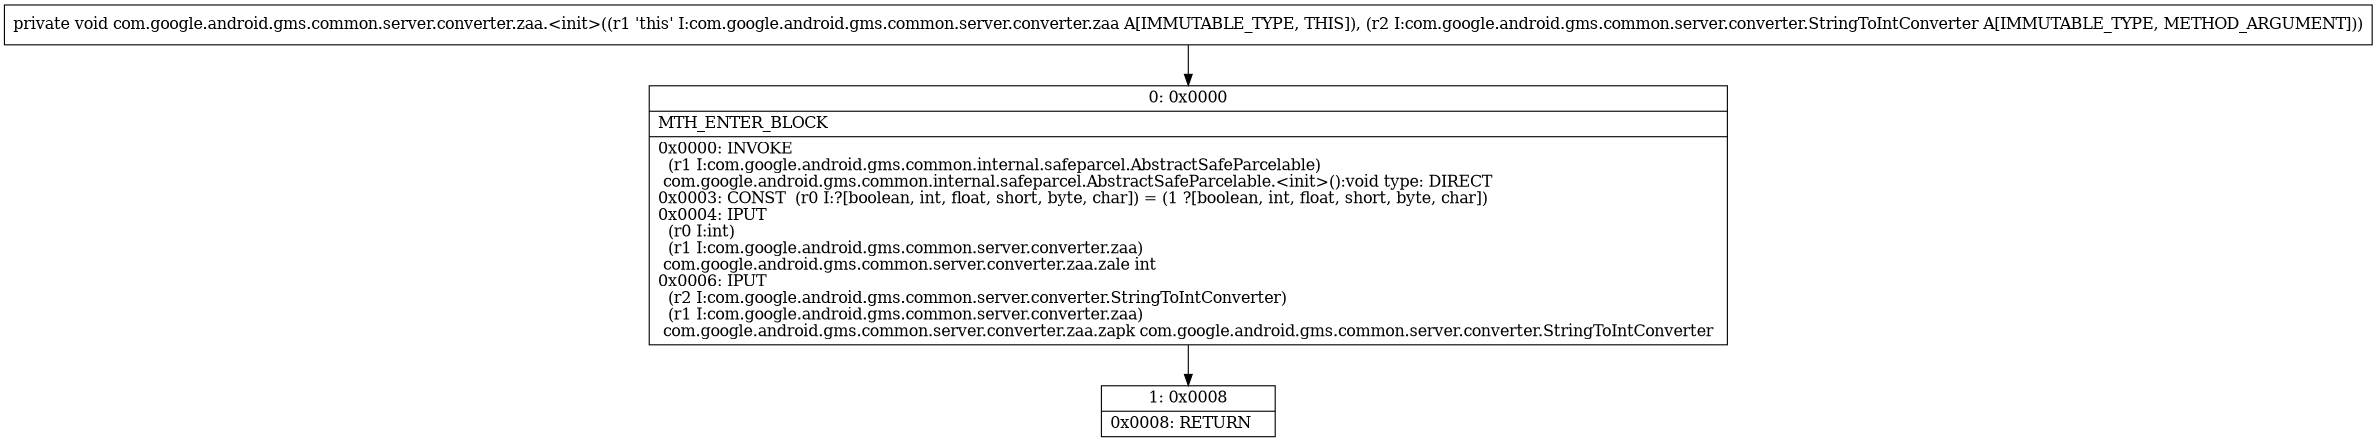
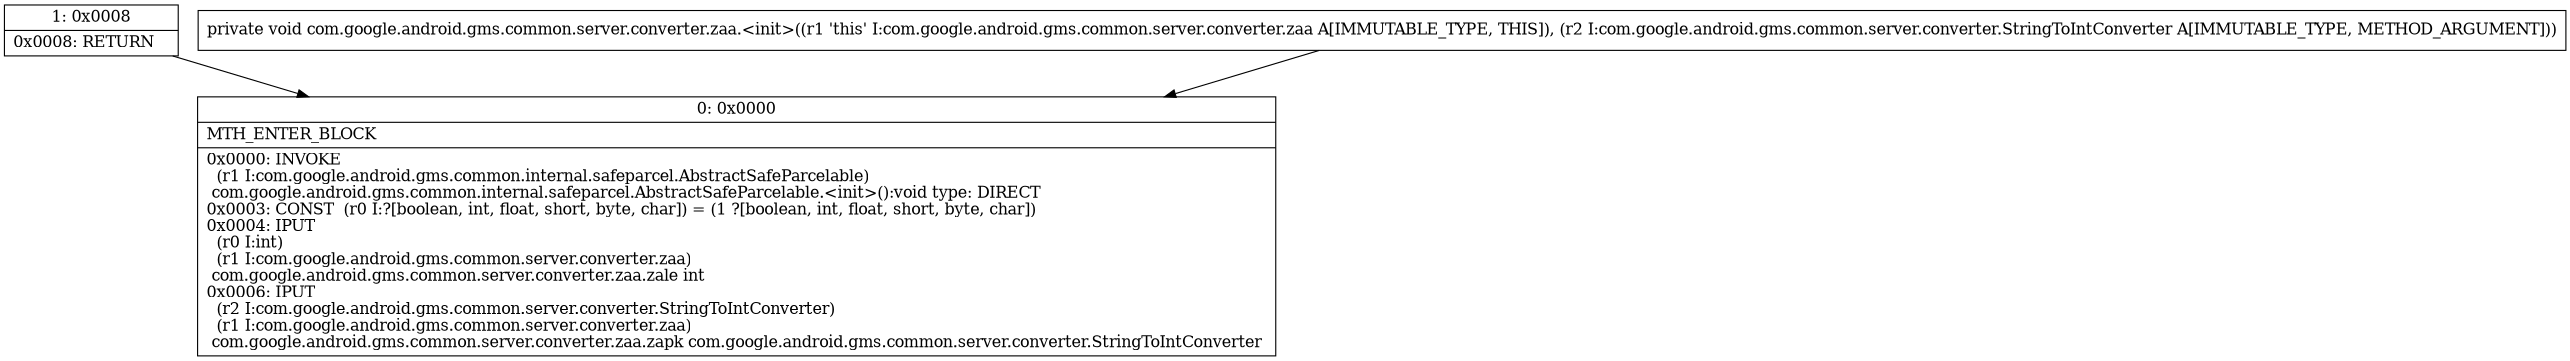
(1188, 360) -> (235, 75)
